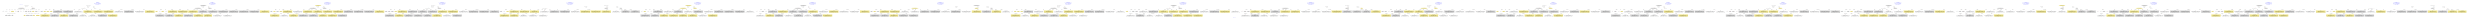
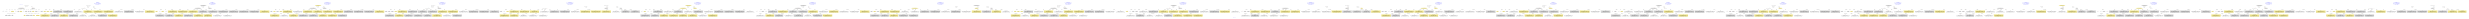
(21, 12) -> (21, 12)
